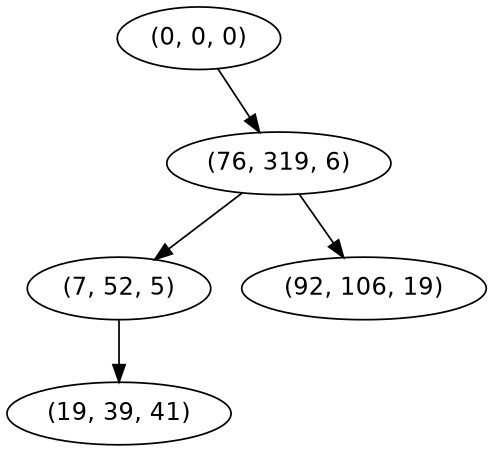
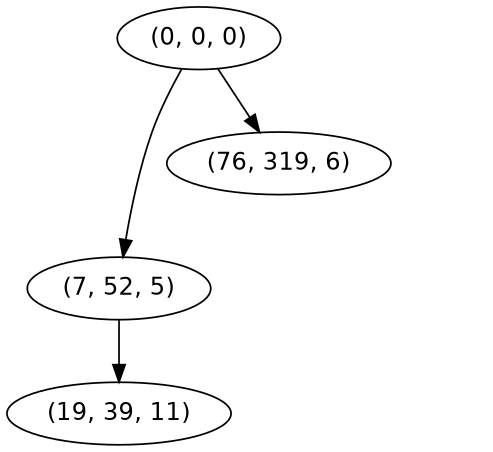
(205, 221) -> (146, 152)
(364, 288) -> none
(119, 414) -> (119, 414)
